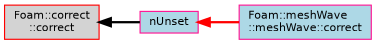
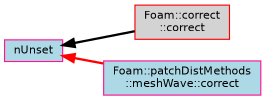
(126, 22) -> (105, 37)
(305, 22) -> (182, 78)
